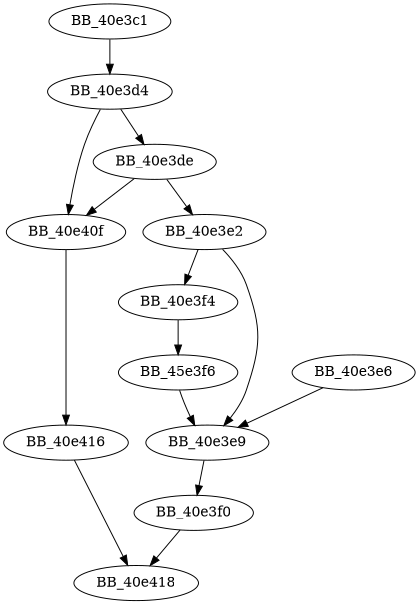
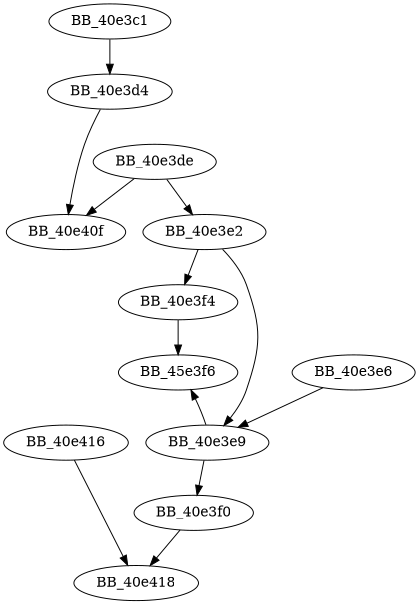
(130, 123) -> none
(66, 332) -> none
(185, 404) -> (201, 412)
